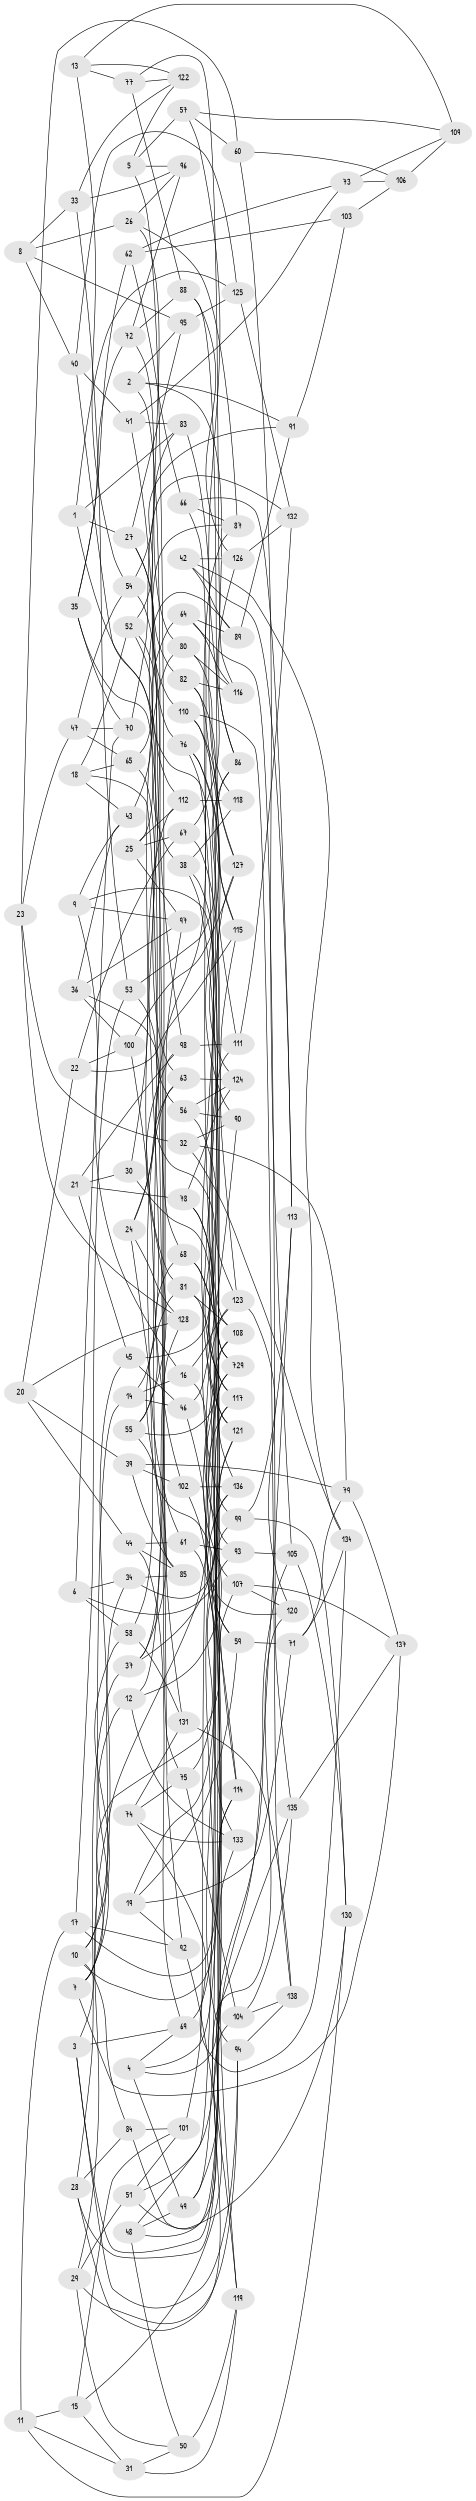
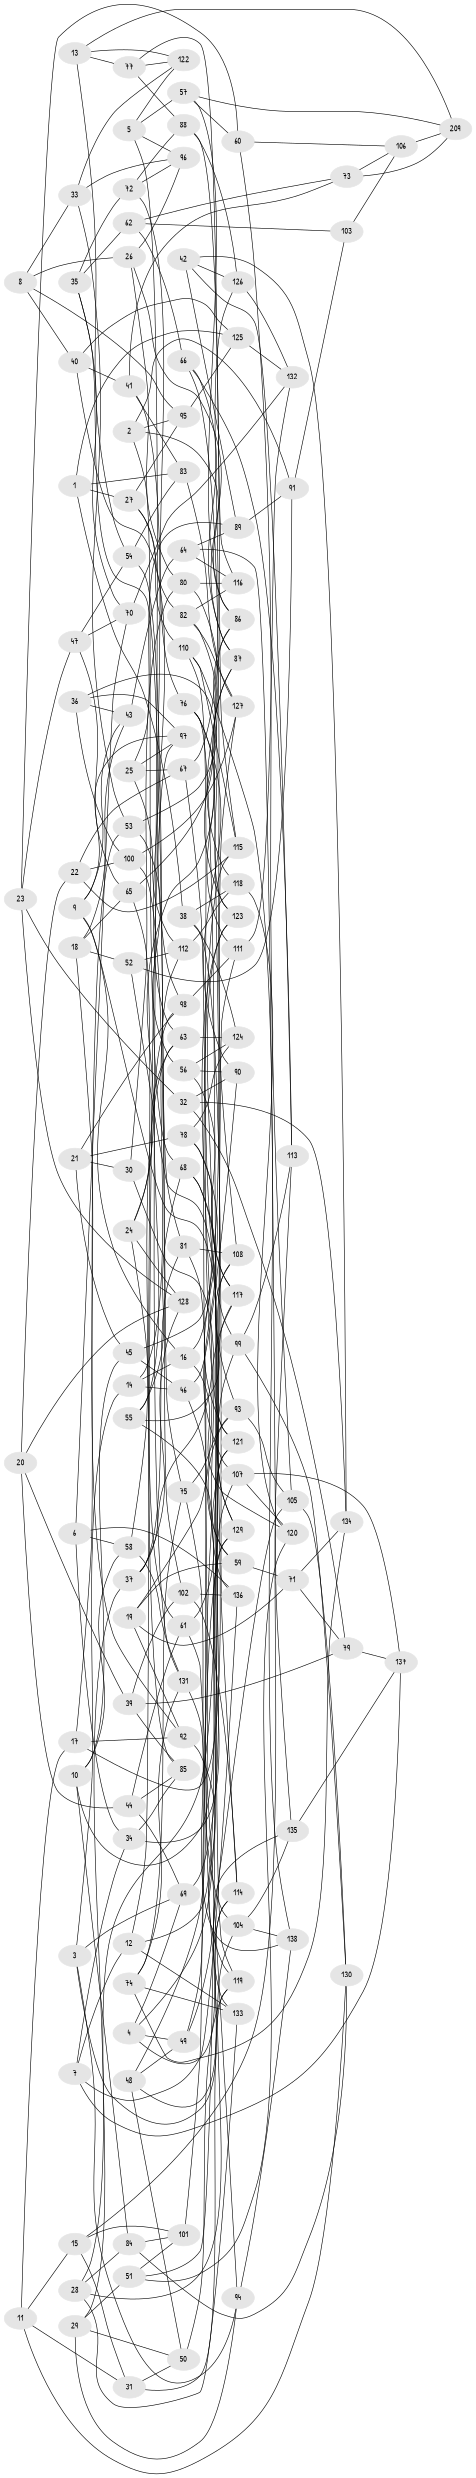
(456, 133) -> (456, 129)
(238, 1366) -> (238, 1531)
(269, 1491) -> (265, 1209)
